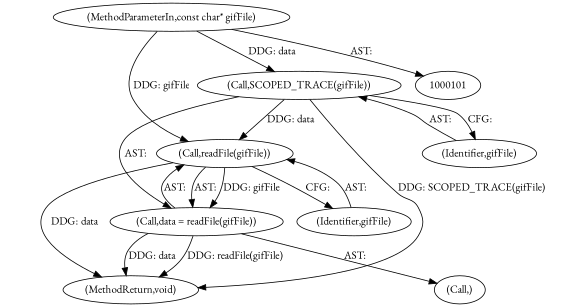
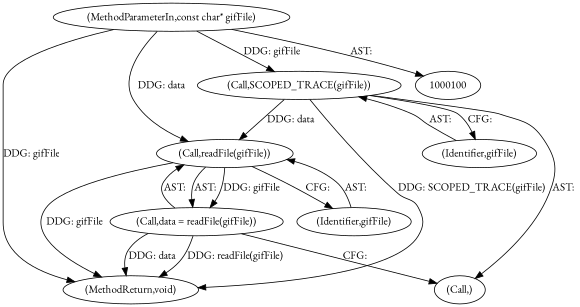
(272, 51) -> (272, 51)
(162, 85) -> (162, 85)
(448, 85) -> (448, 85)
(140, 128) -> (538, 132)
none -> (3, 136)
(75, 222) -> (75, 222)
(356, 256) -> (356, 256)
